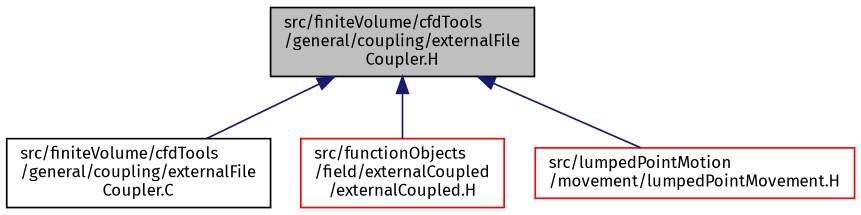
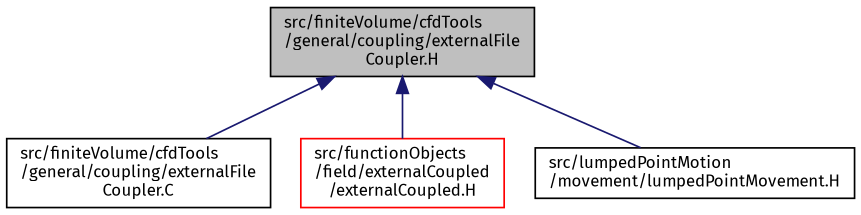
(695, 173) -> (695, 173)
